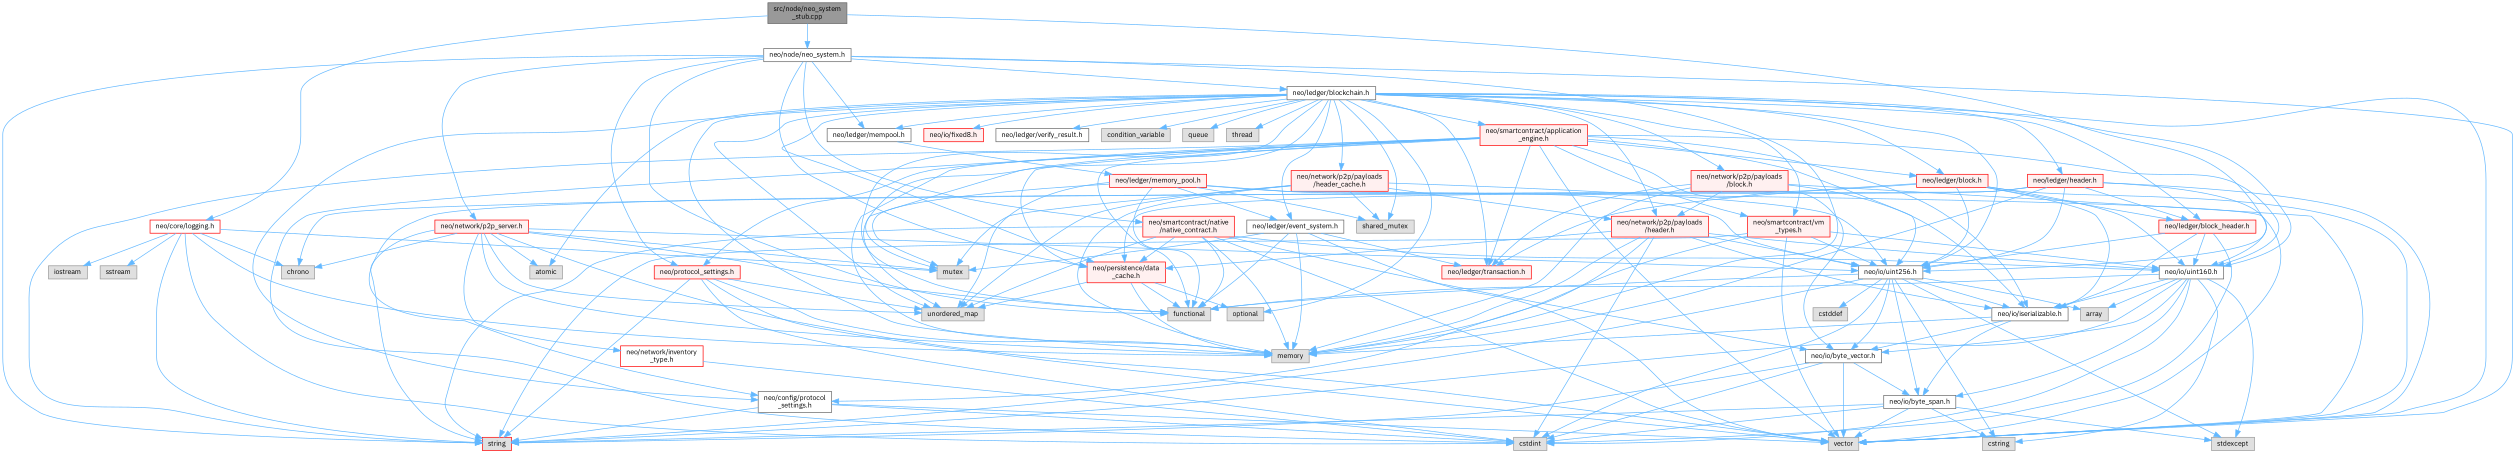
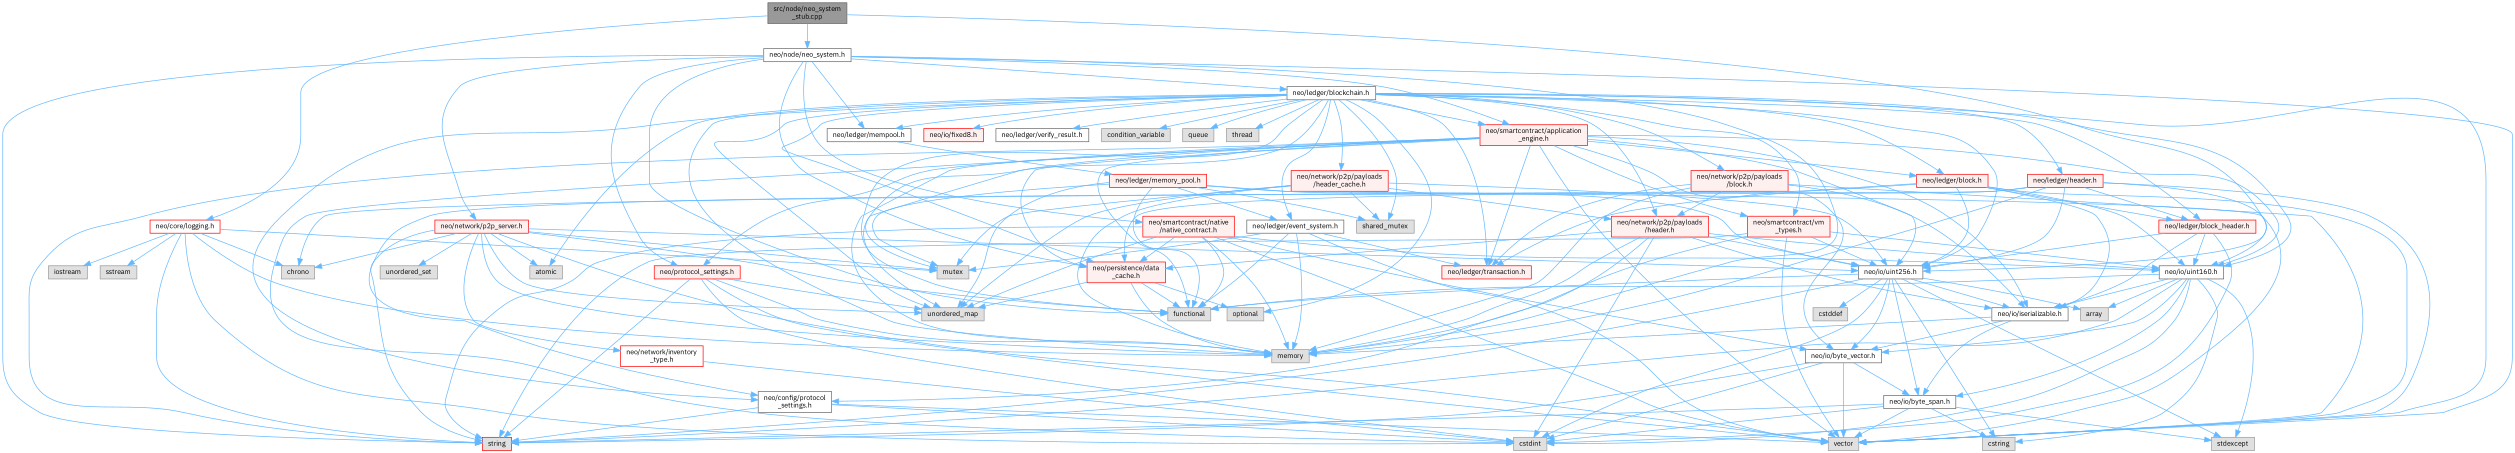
none -> (1262, 74)
none -> (409, 272)
